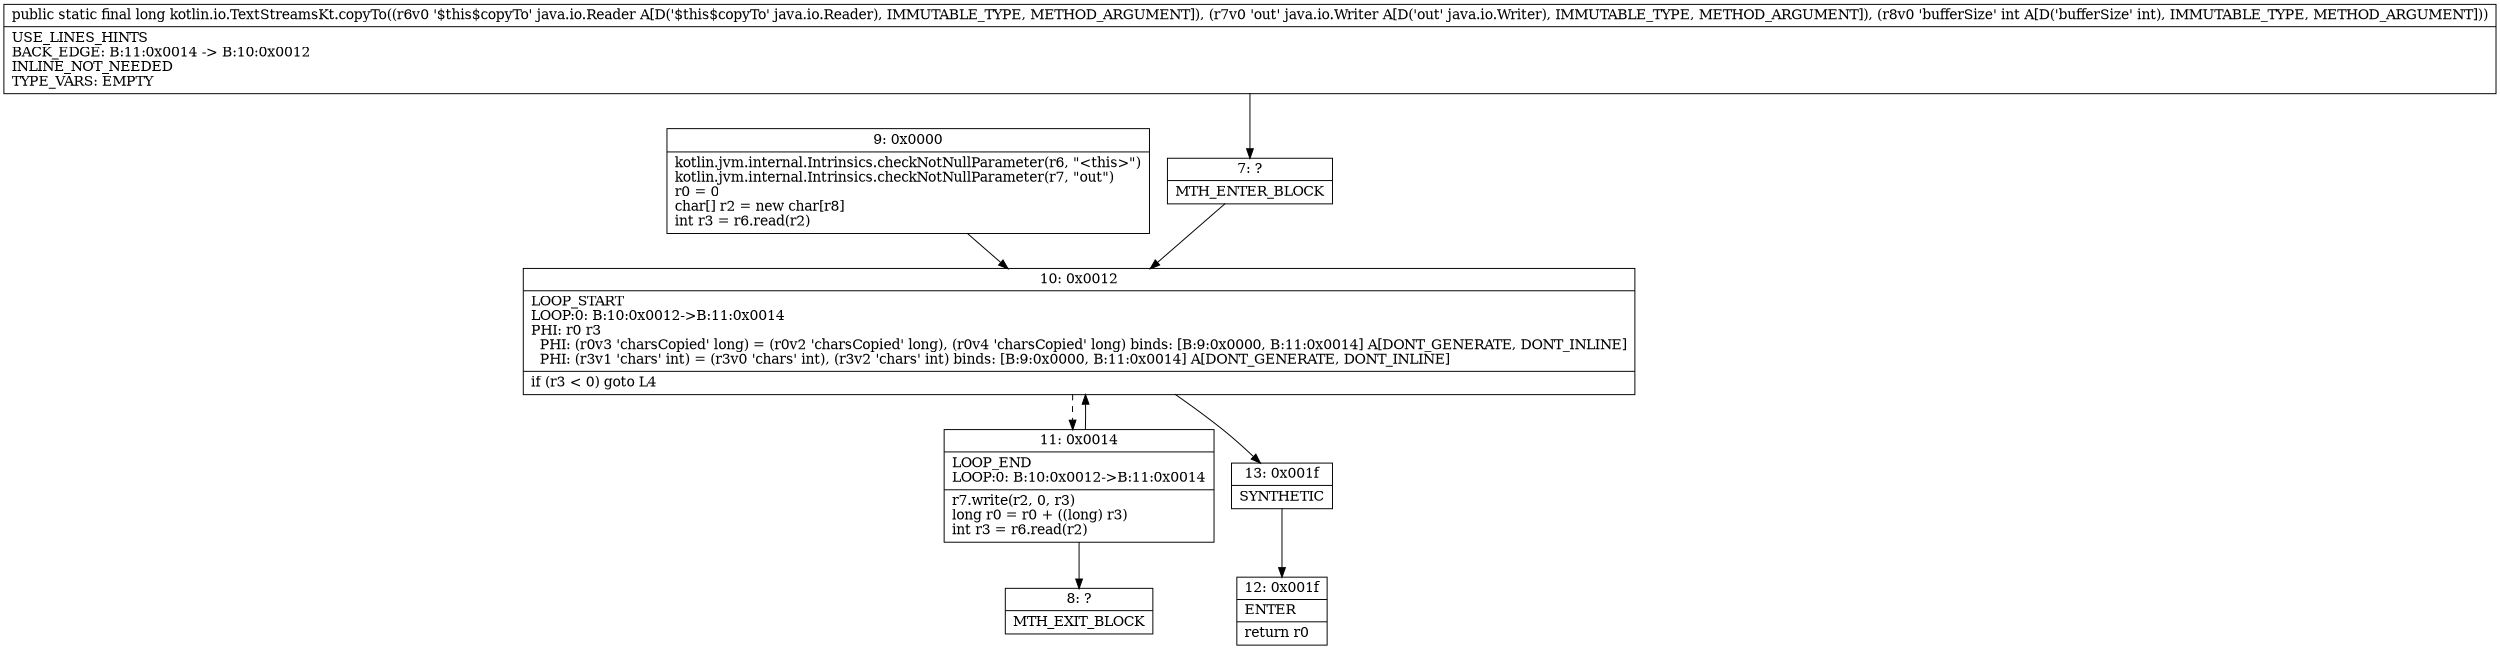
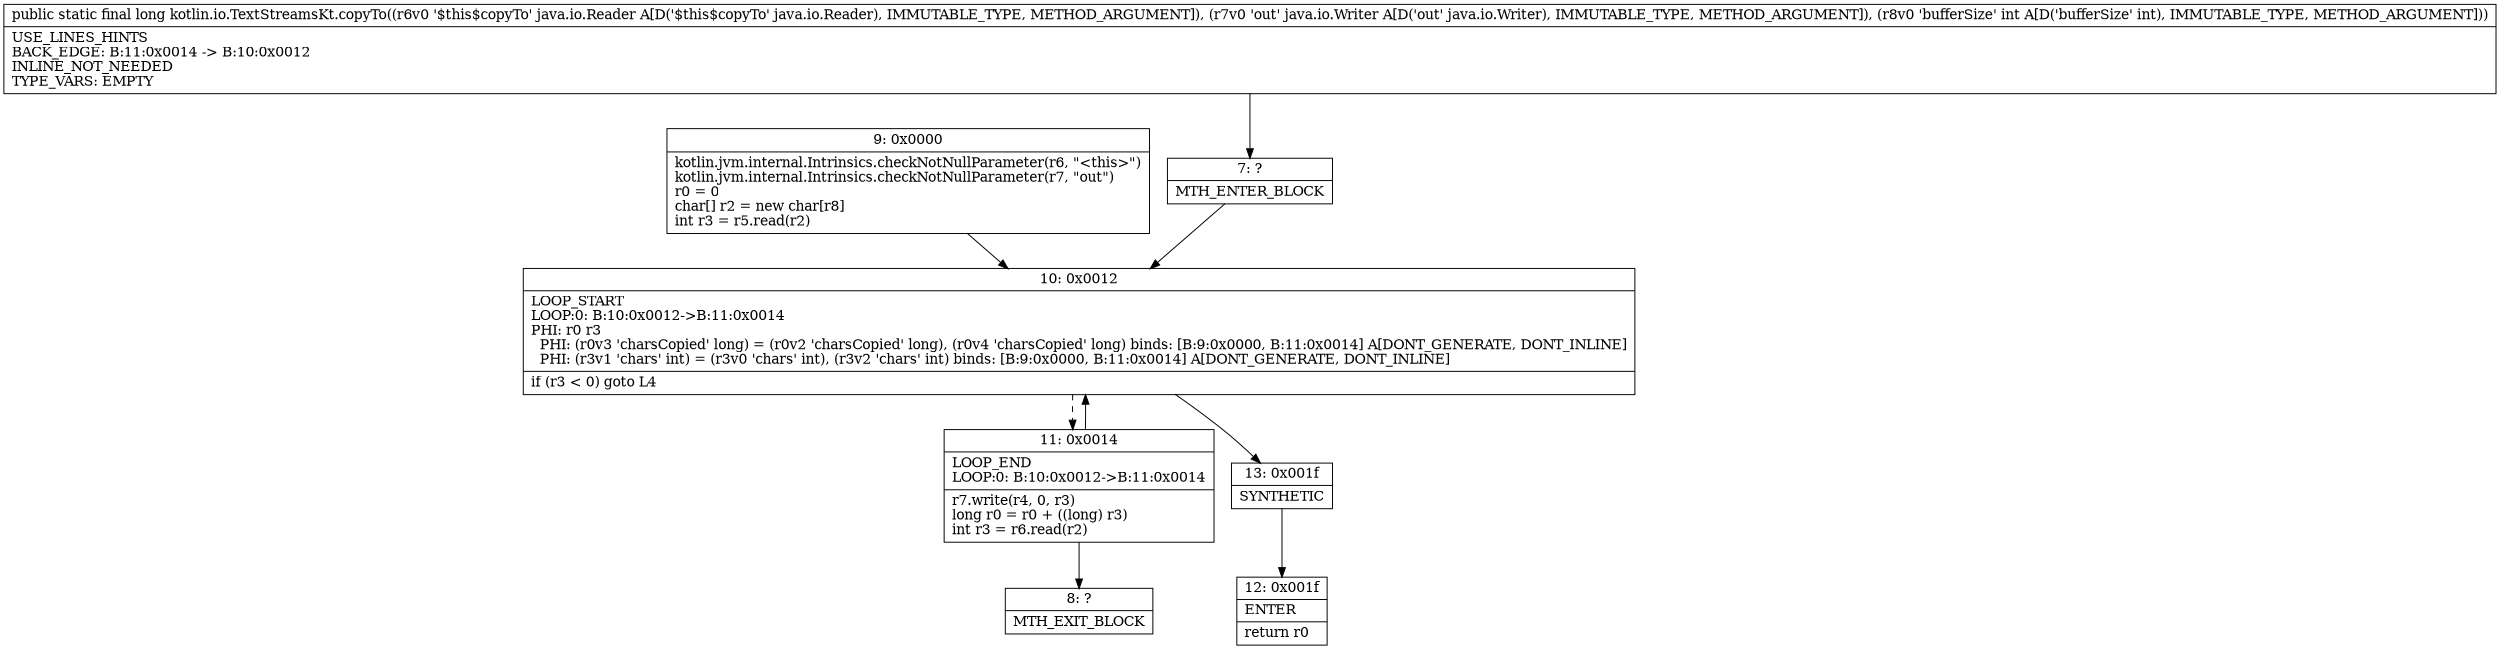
(743, 221) -> (743, 221)
(1014, 501) -> (1014, 501)
